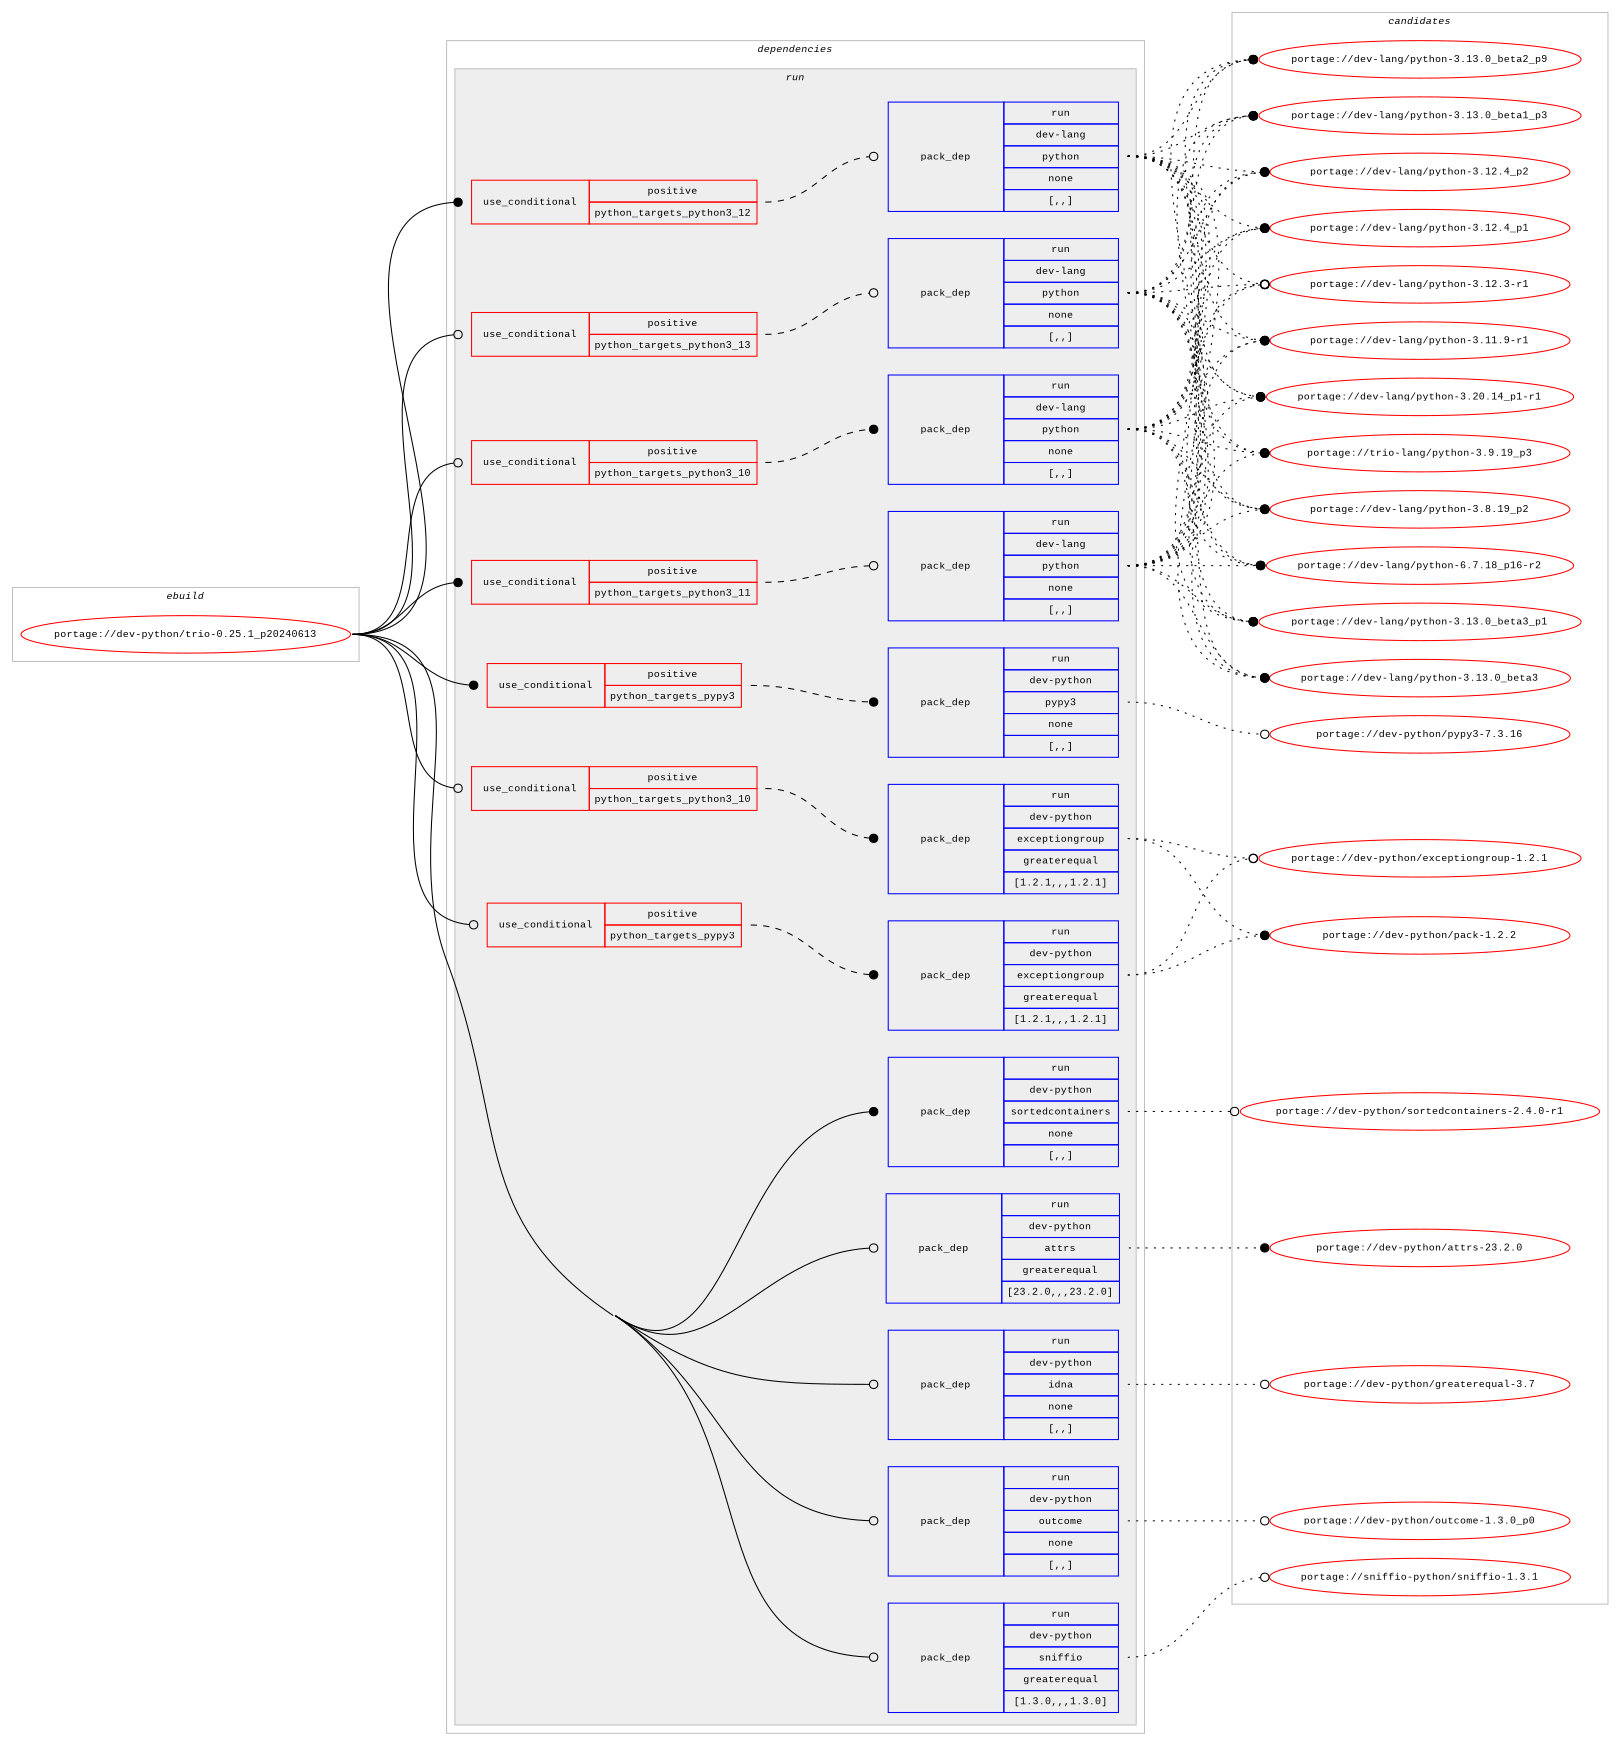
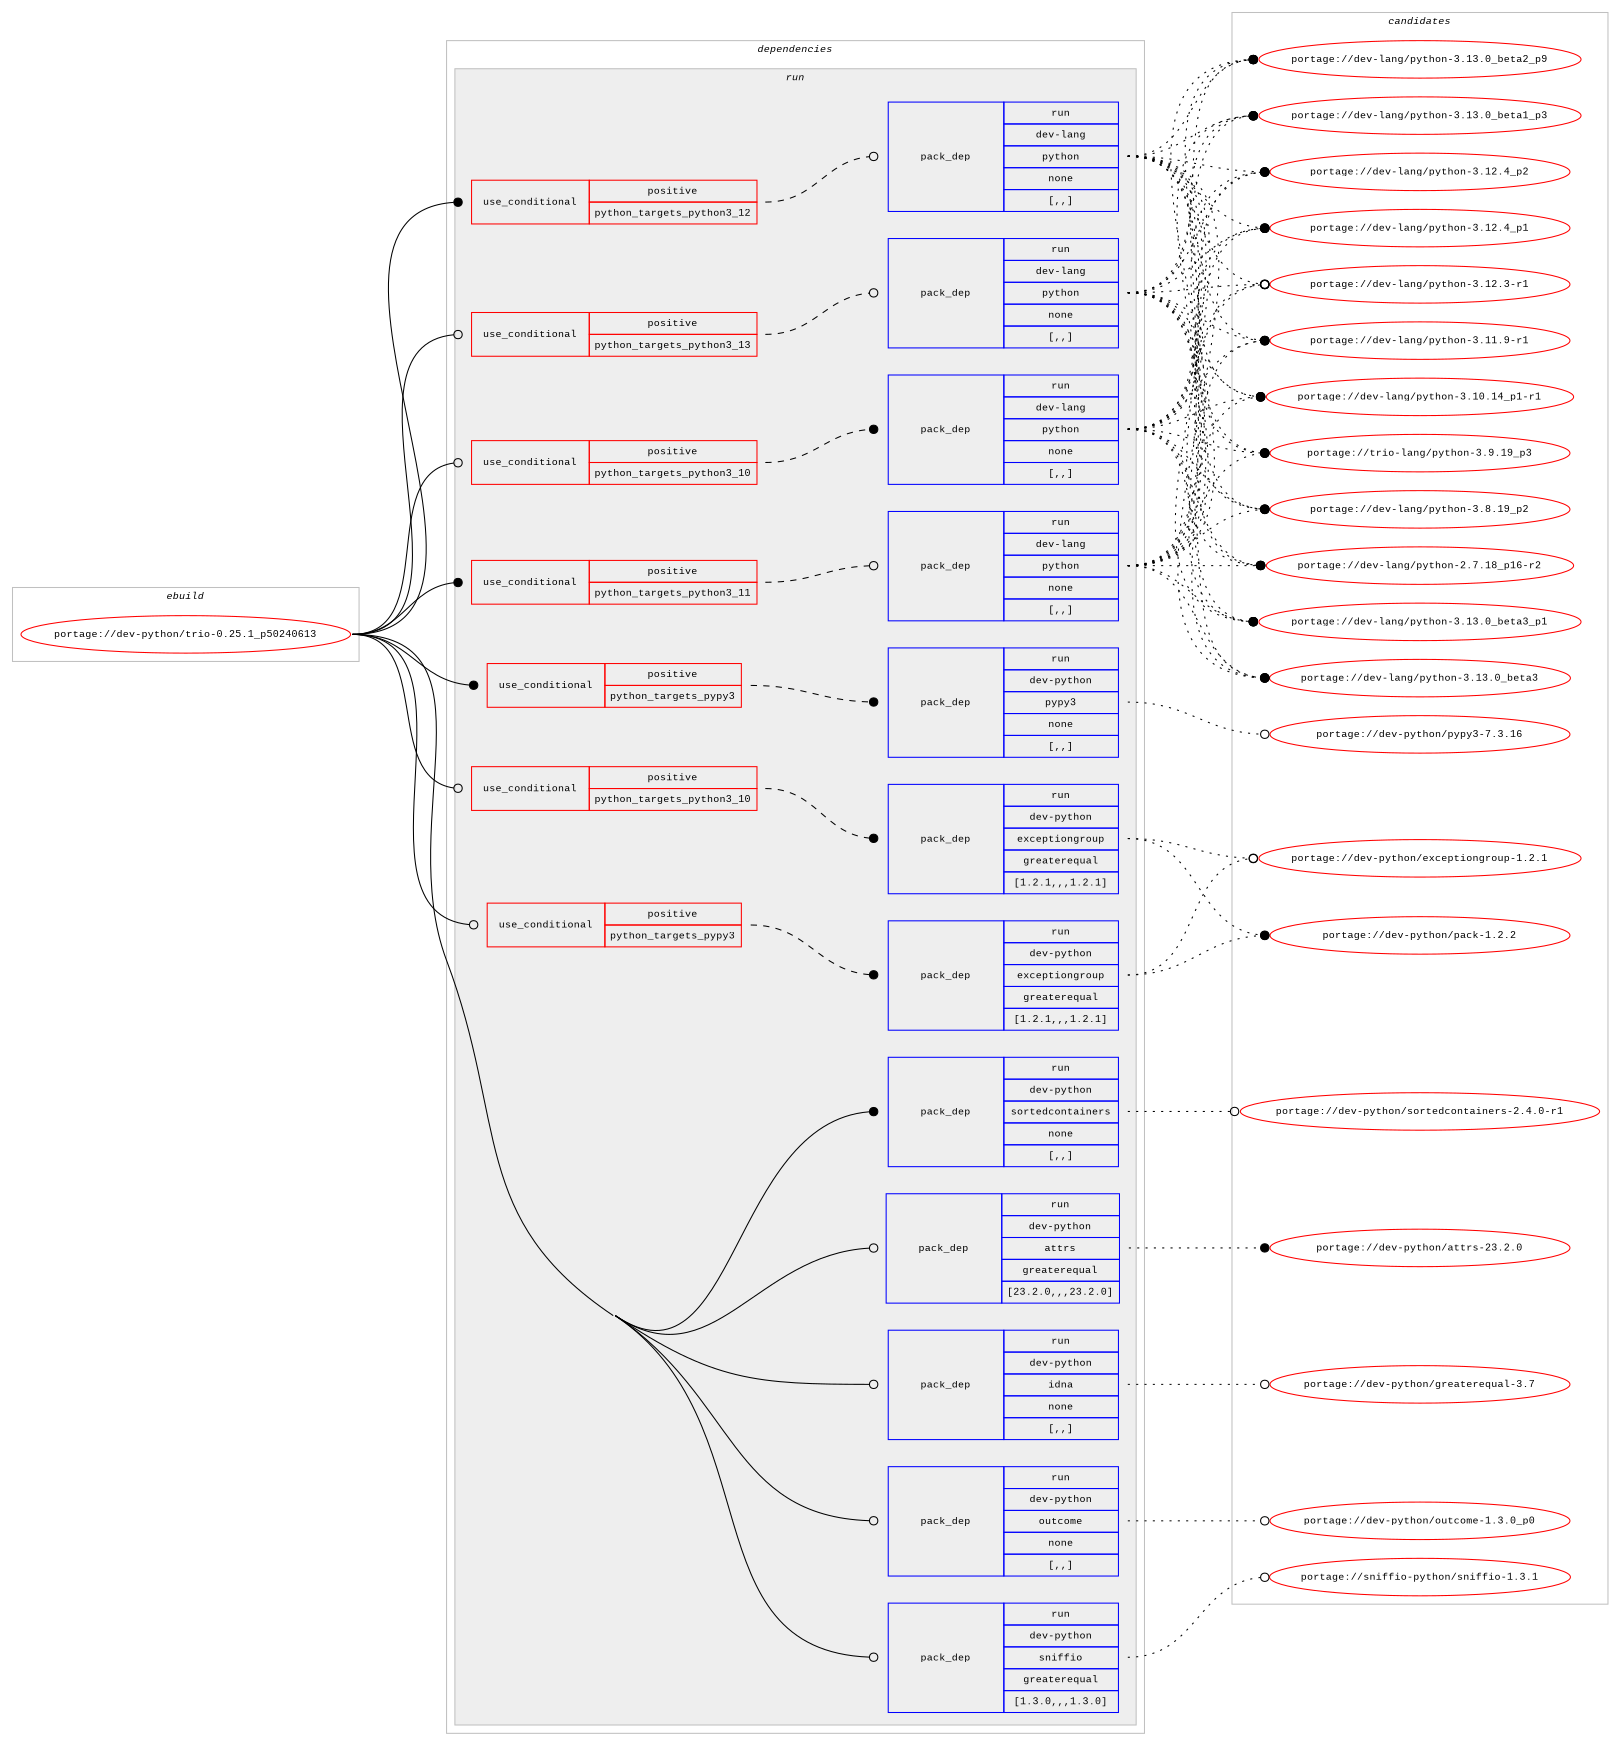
(1420, 397) -> (1420, 397)
(1420, 566) -> (1420, 566)
(186, 634) -> (186, 634)
